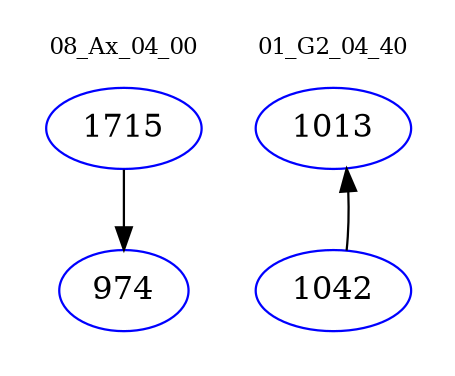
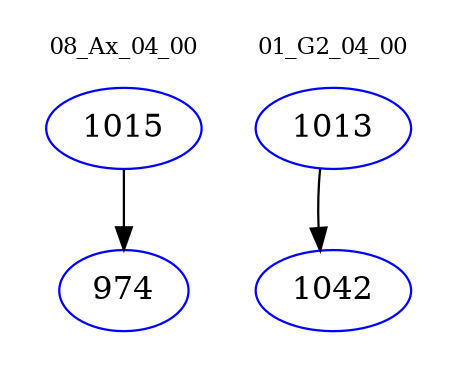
(333, 48) -> (333, 48)
(124, 128) -> (124, 128)
(348, 221) -> (318, 198)
